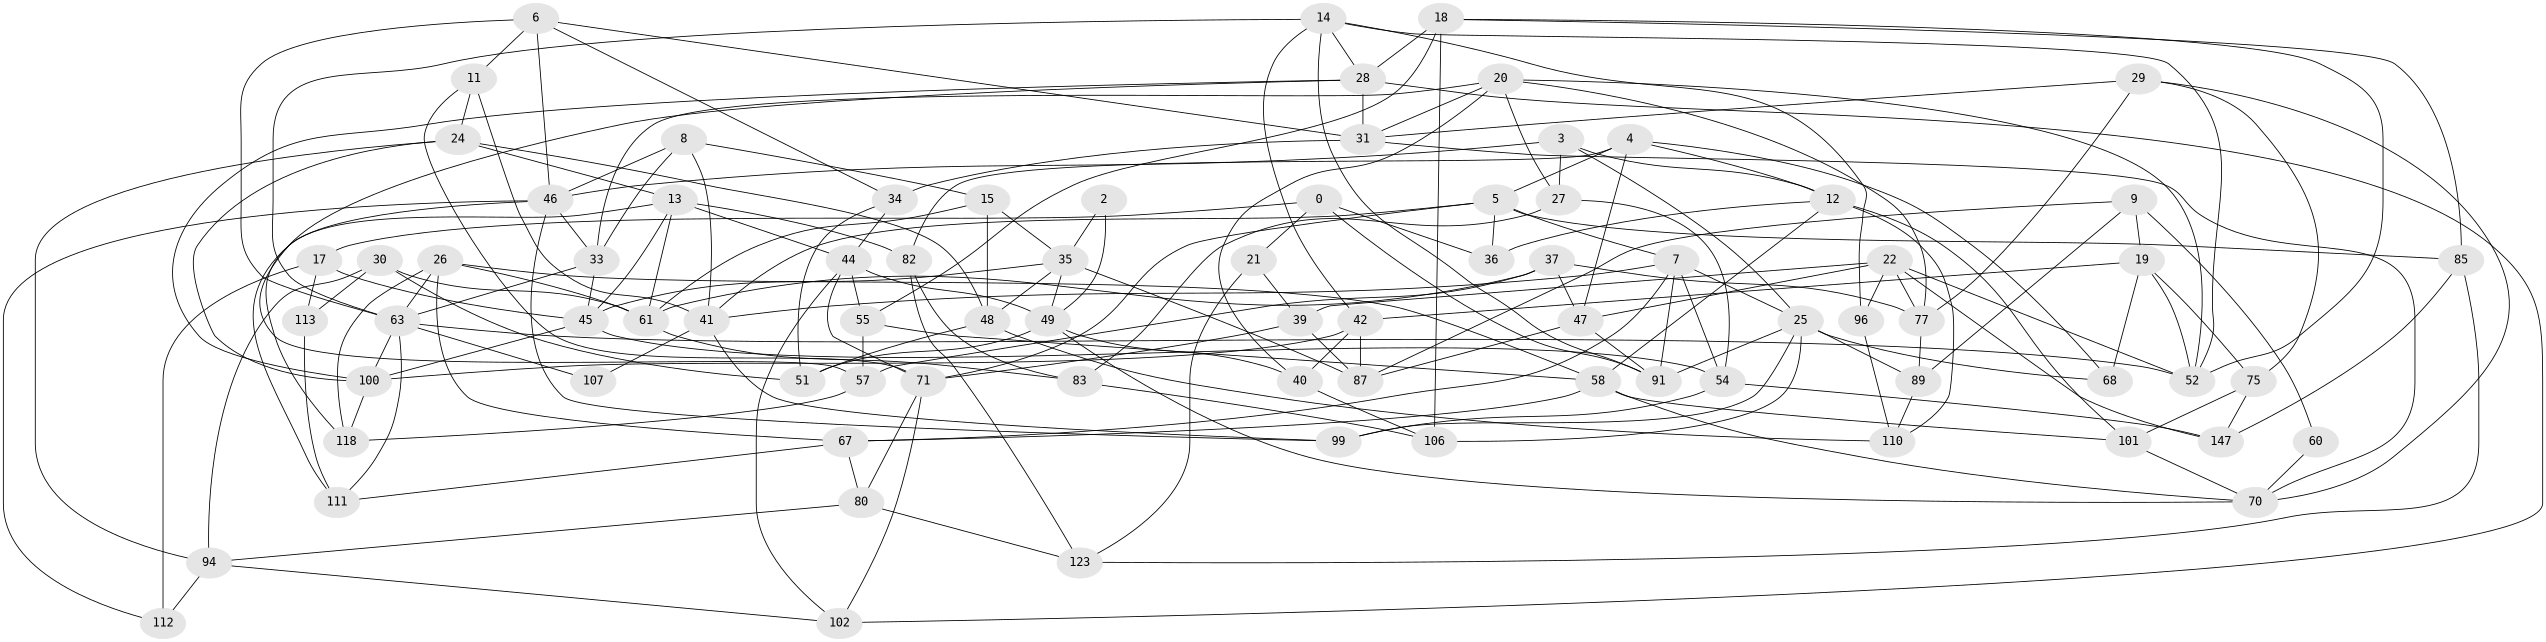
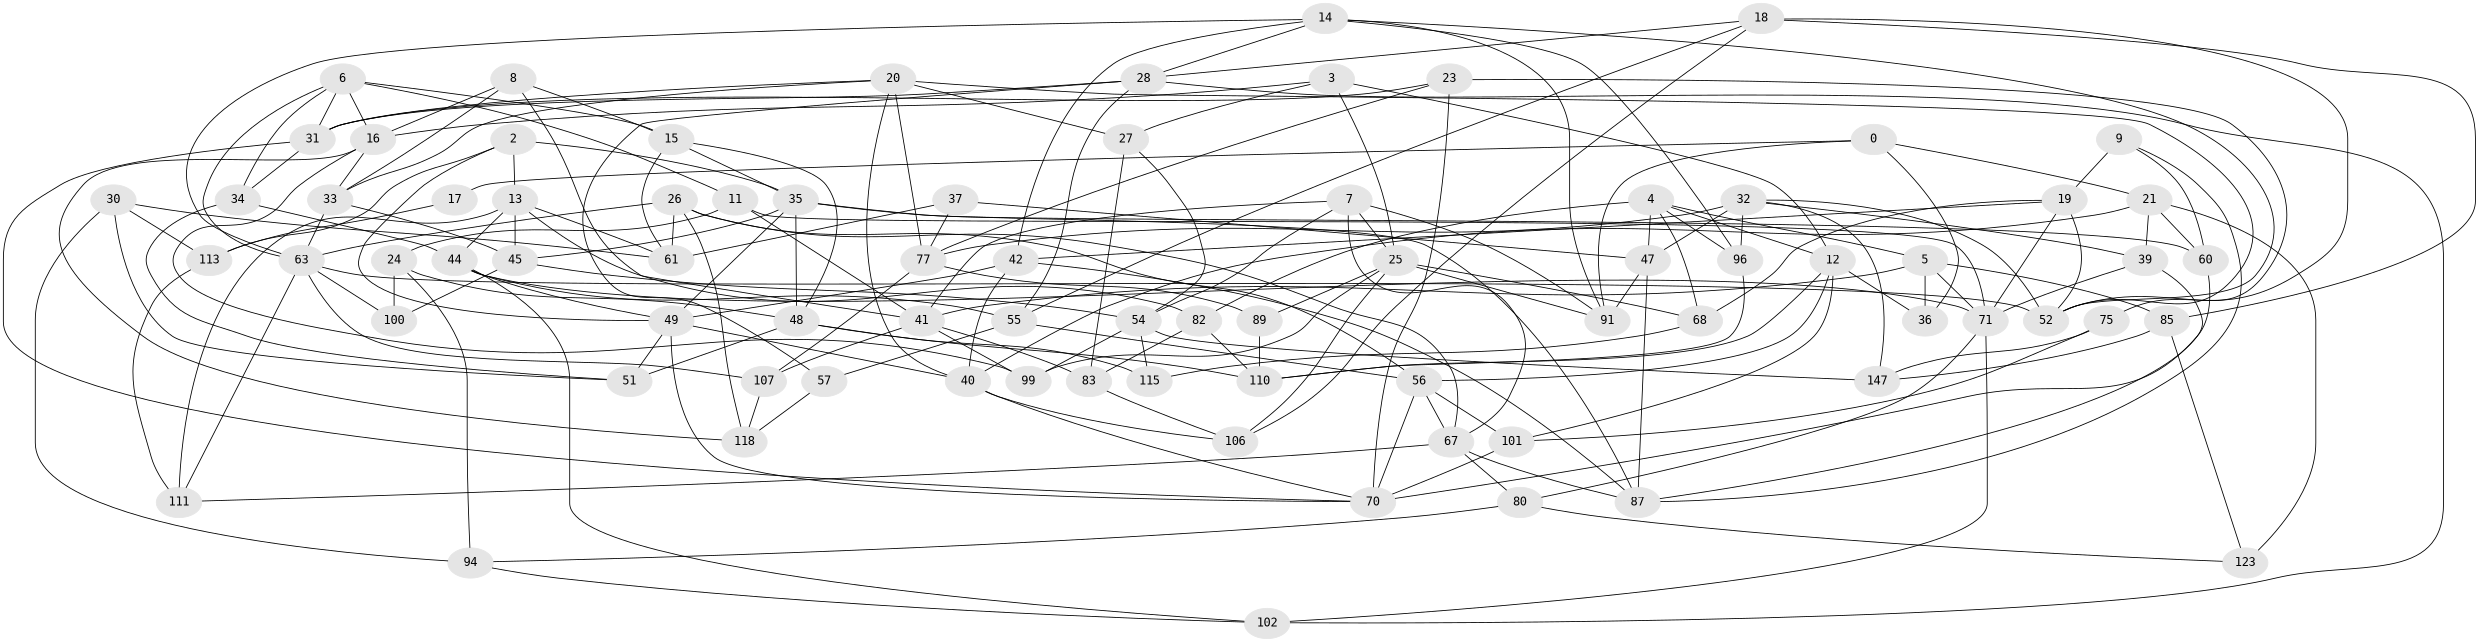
(2139, 79) -> (1449, 79)
none -> (459, 95)
(610, 106) -> (1069, 195)
(566, 170) -> (514, 170)
(550, 200) -> (373, 139)
none -> (377, 202)
none -> (1504, 221)
none -> (2178, 230)
(1588, 235) -> none
none -> (1704, 236)
none -> (1313, 253)
(1890, 260) -> (1744, 200)
(2031, 287) -> none
(426, 296) -> none
(1223, 313) -> none
(2196, 314) -> (2025, 260)
none -> (845, 323)
(859, 360) -> (1030, 356)
(988, 362) -> (844, 293)
none -> (1150, 381)
(1598, 381) -> (1419, 381)
(358, 412) -> (754, 412)
(987, 413) -> (1229, 351)
none -> (1167, 451)
none -> (1553, 480)
(163, 623) -> none
